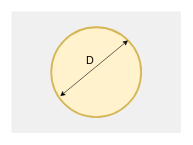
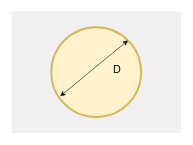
(90, 60) -> (117, 69)
